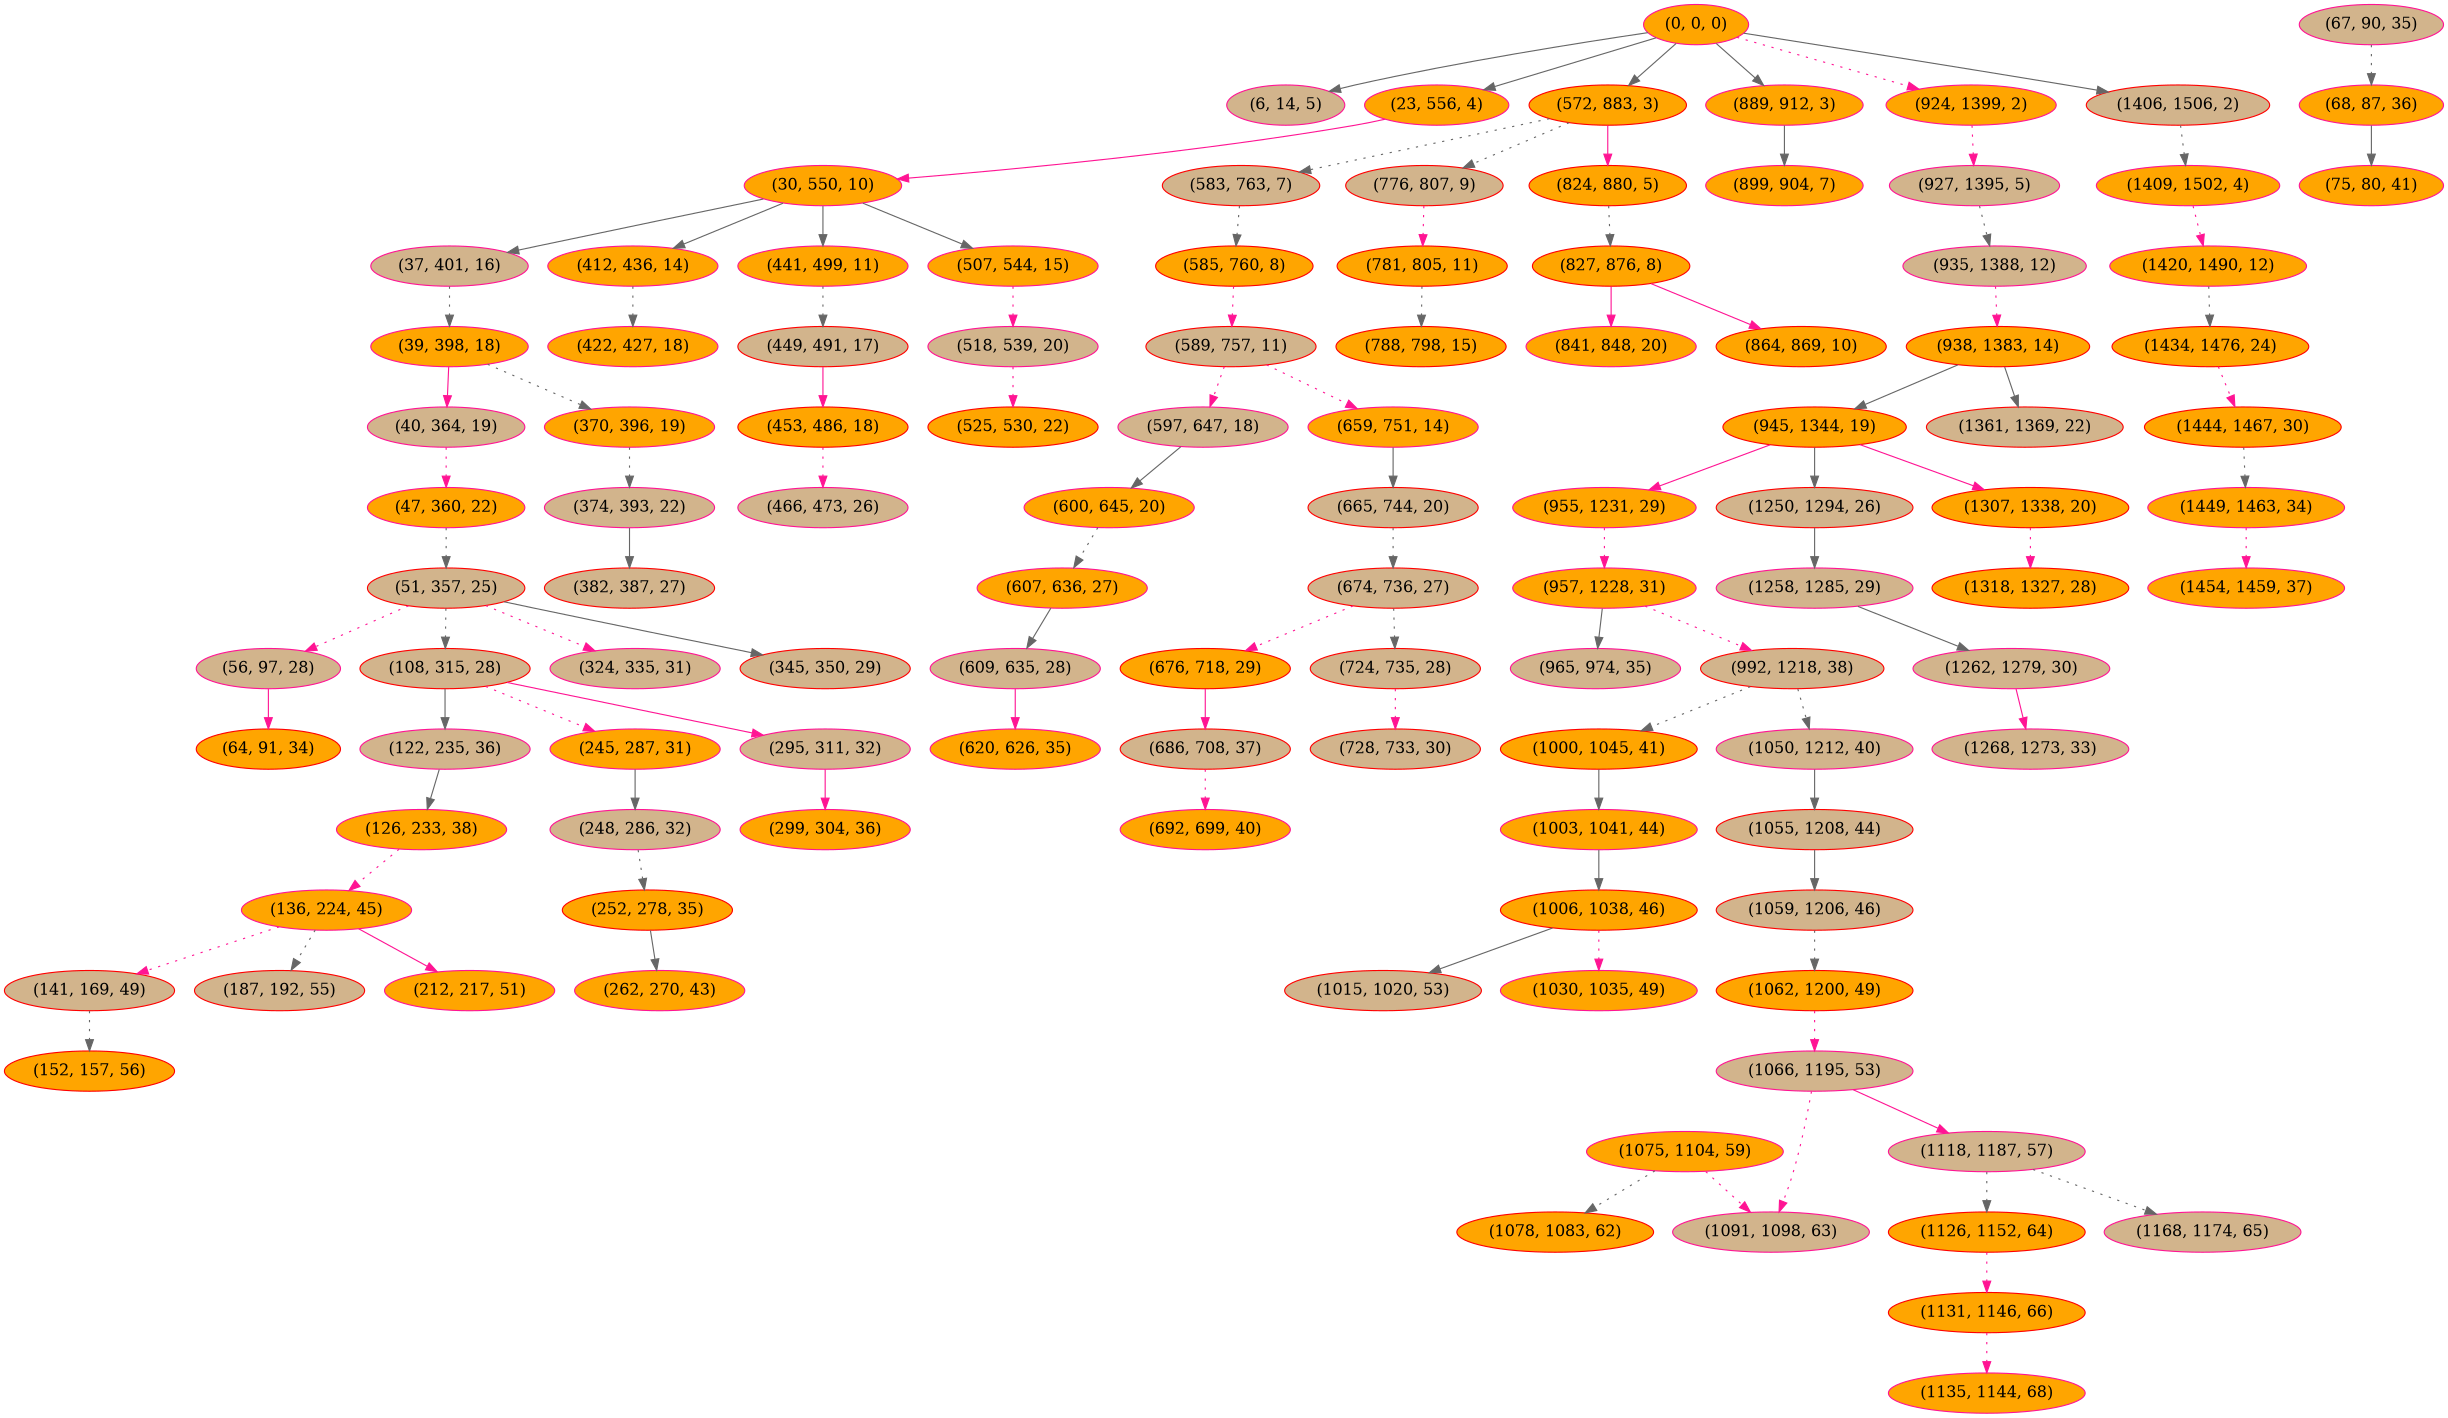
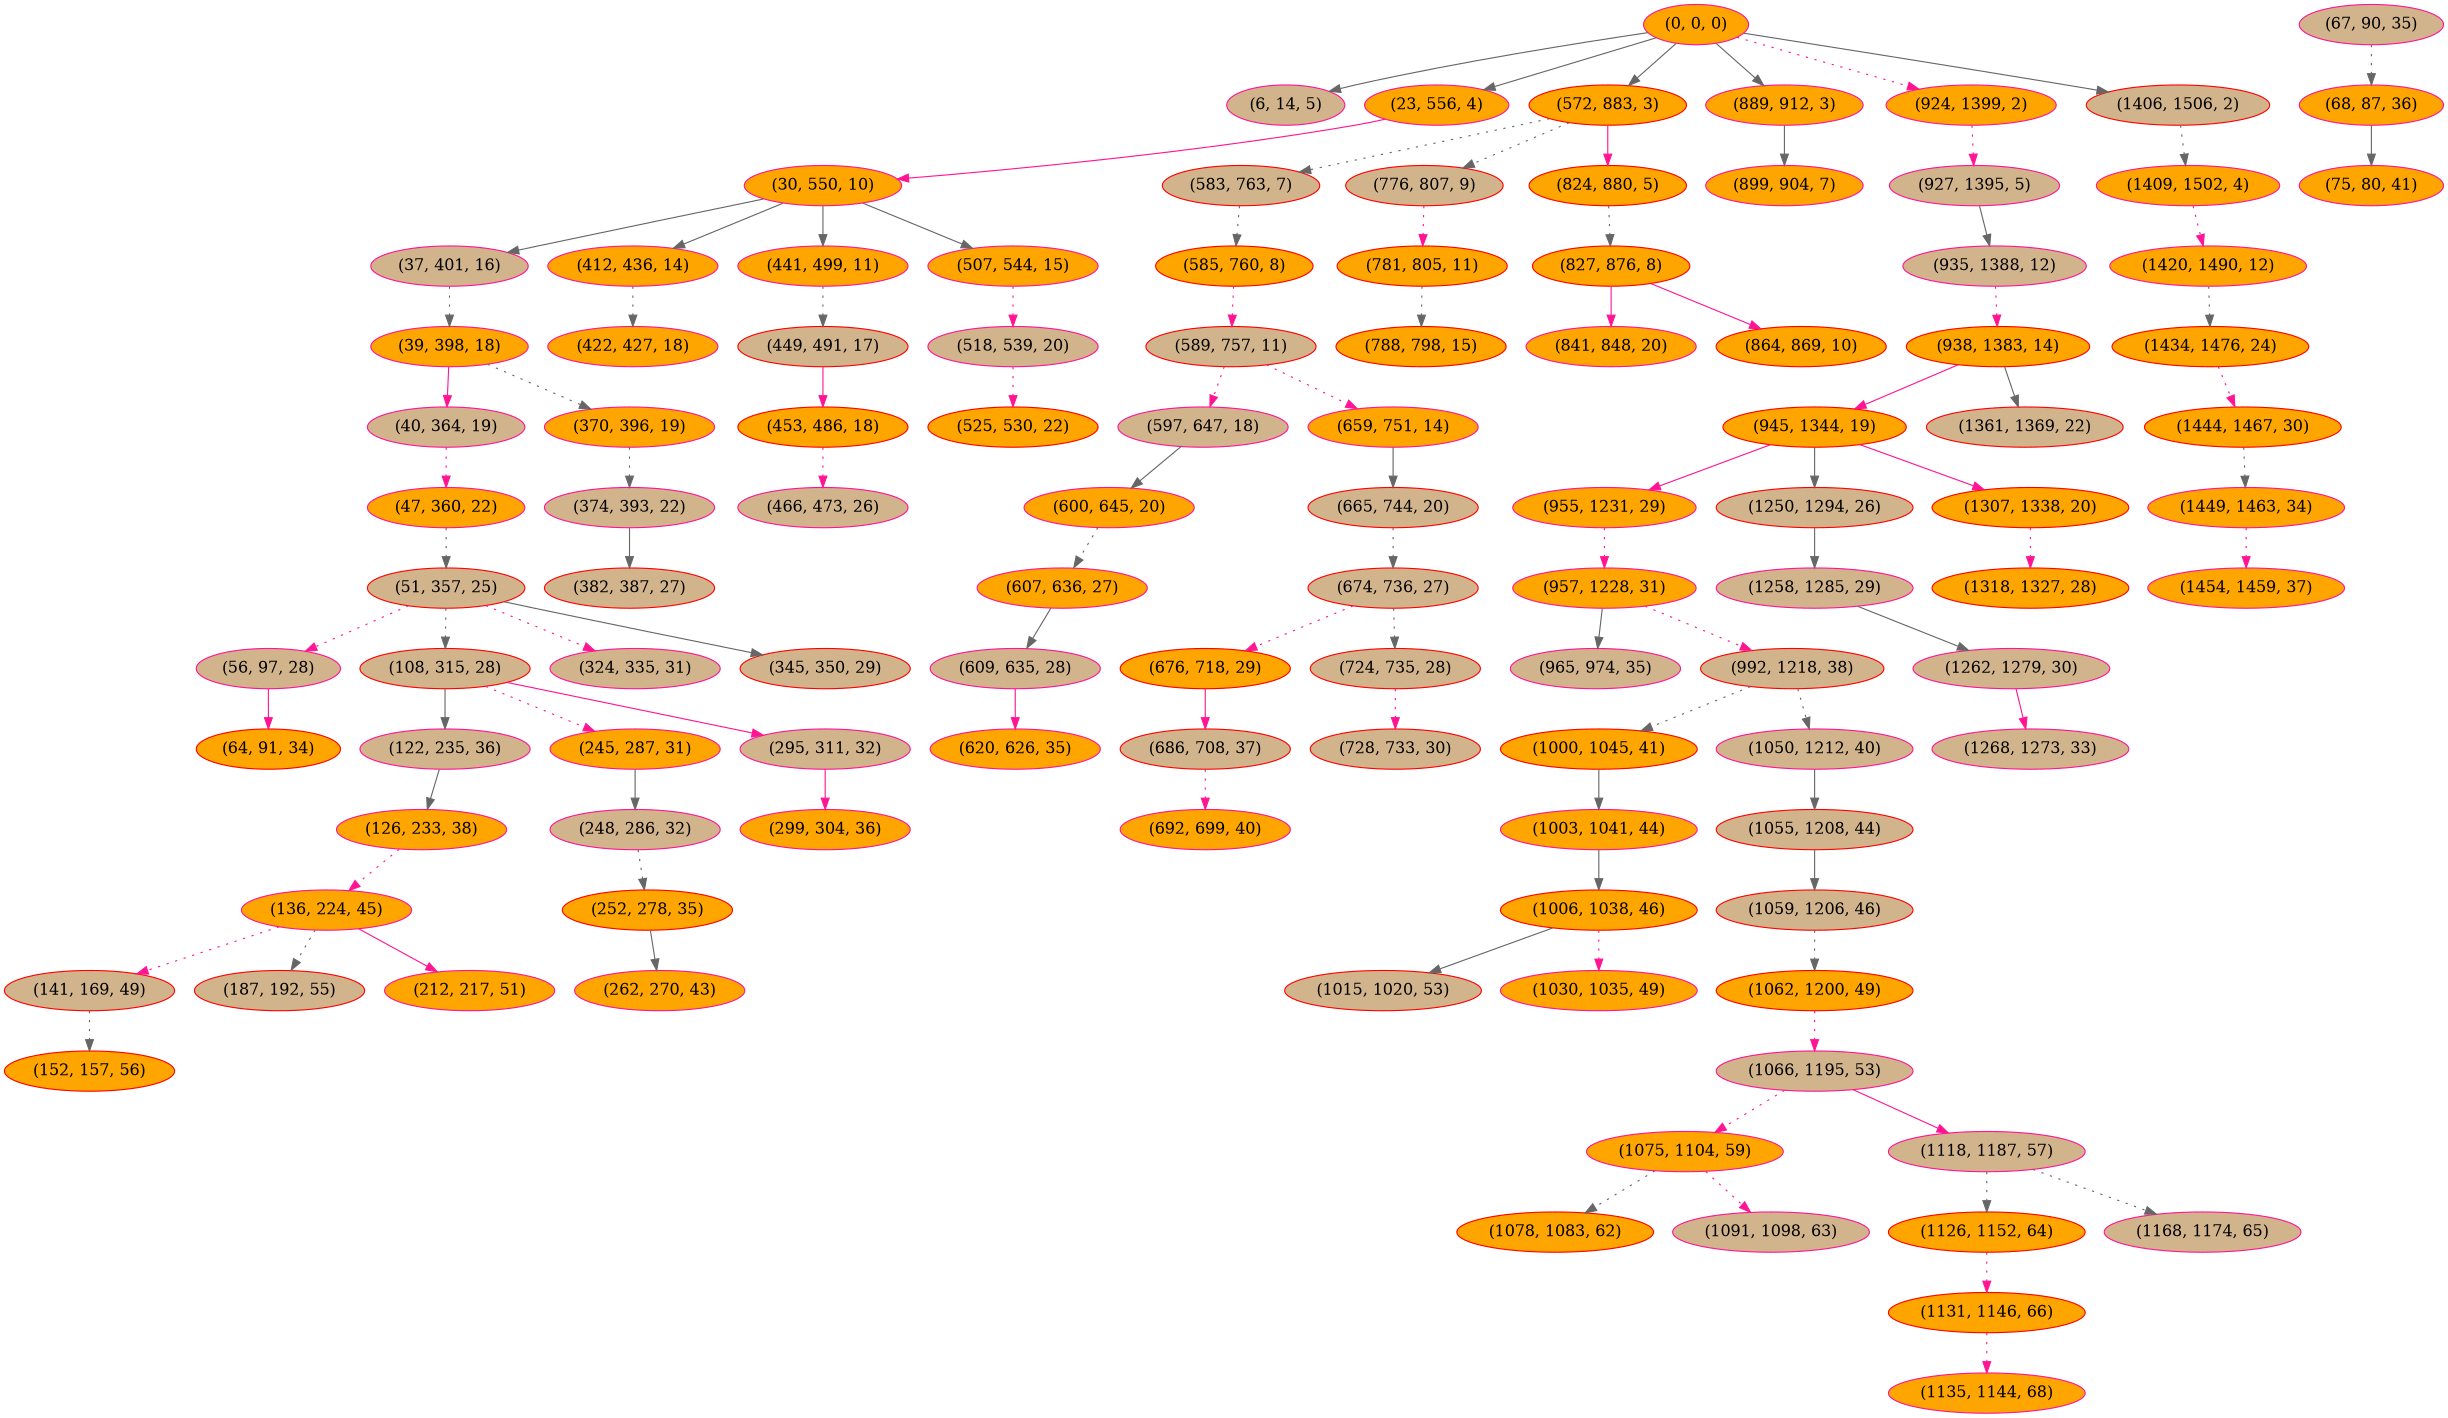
(1983, 221) -> (1983, 221)
(1912, 385) -> (1912, 385)
(1800, 1147) -> (1755, 1108)
